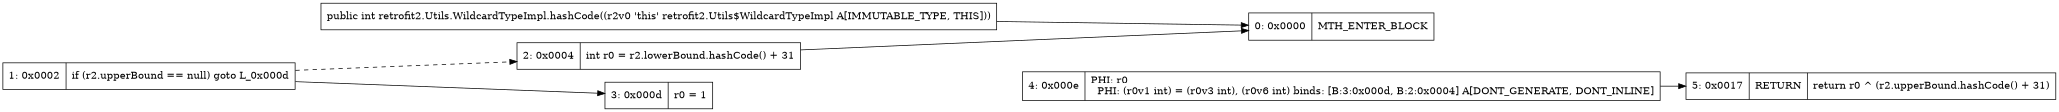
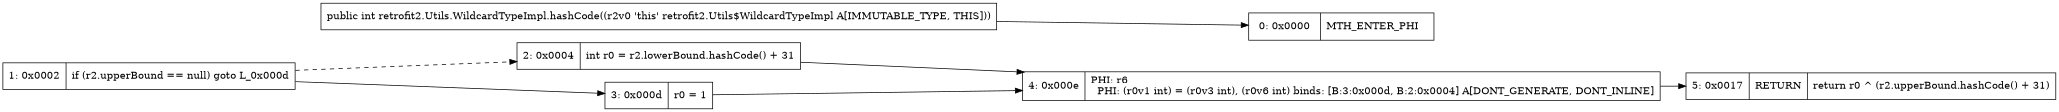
(1373, 26) -> (1373, 26)
(1021, 40) -> (909, 67)
(1111, 80) -> (1111, 80)
none -> (864, 93)
